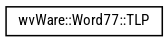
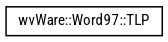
(84, 21) -> (84, 21)
